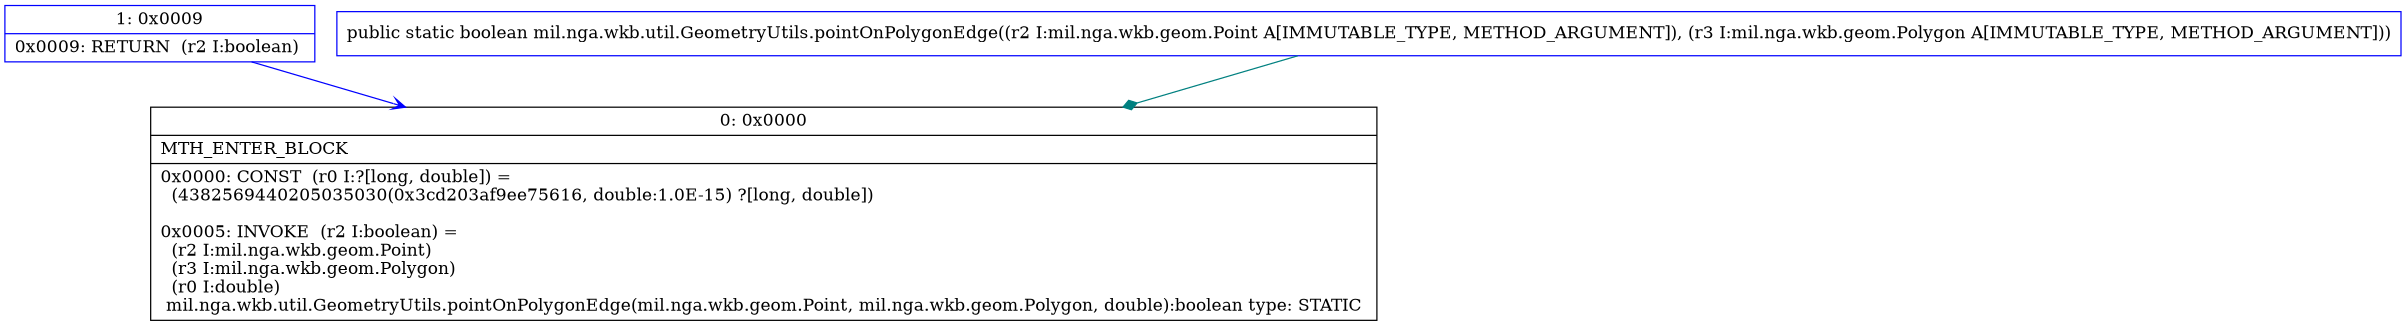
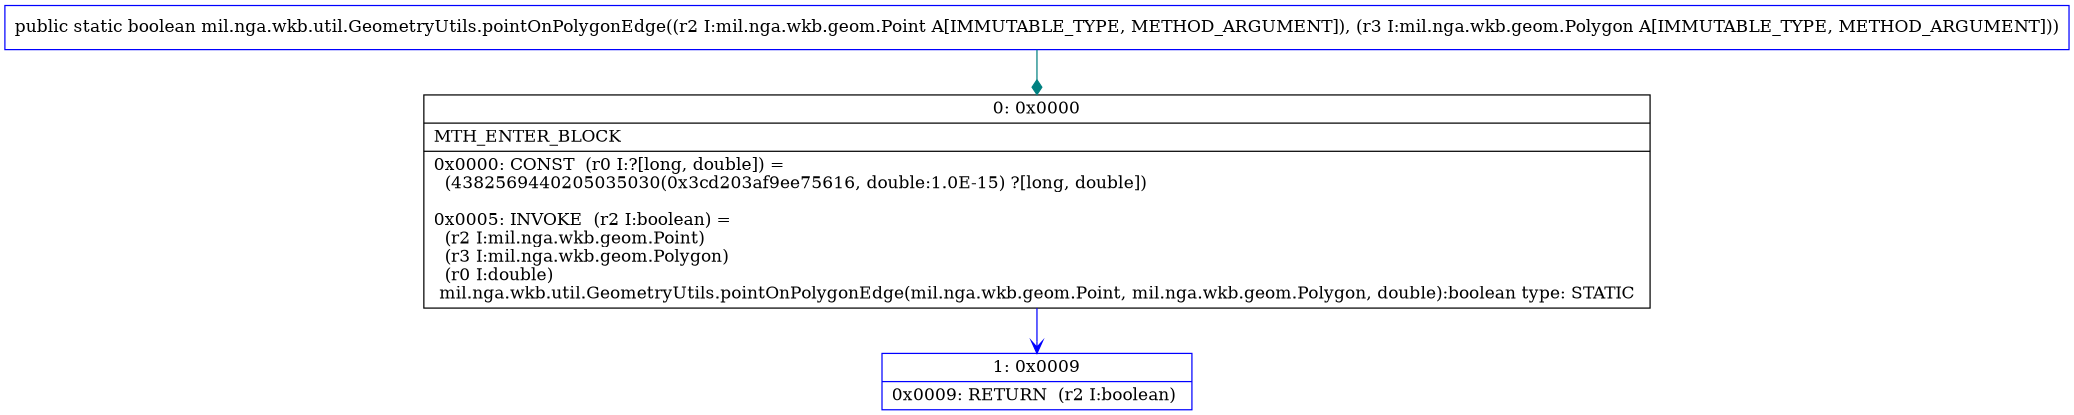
(323, 83) -> (1037, 325)
